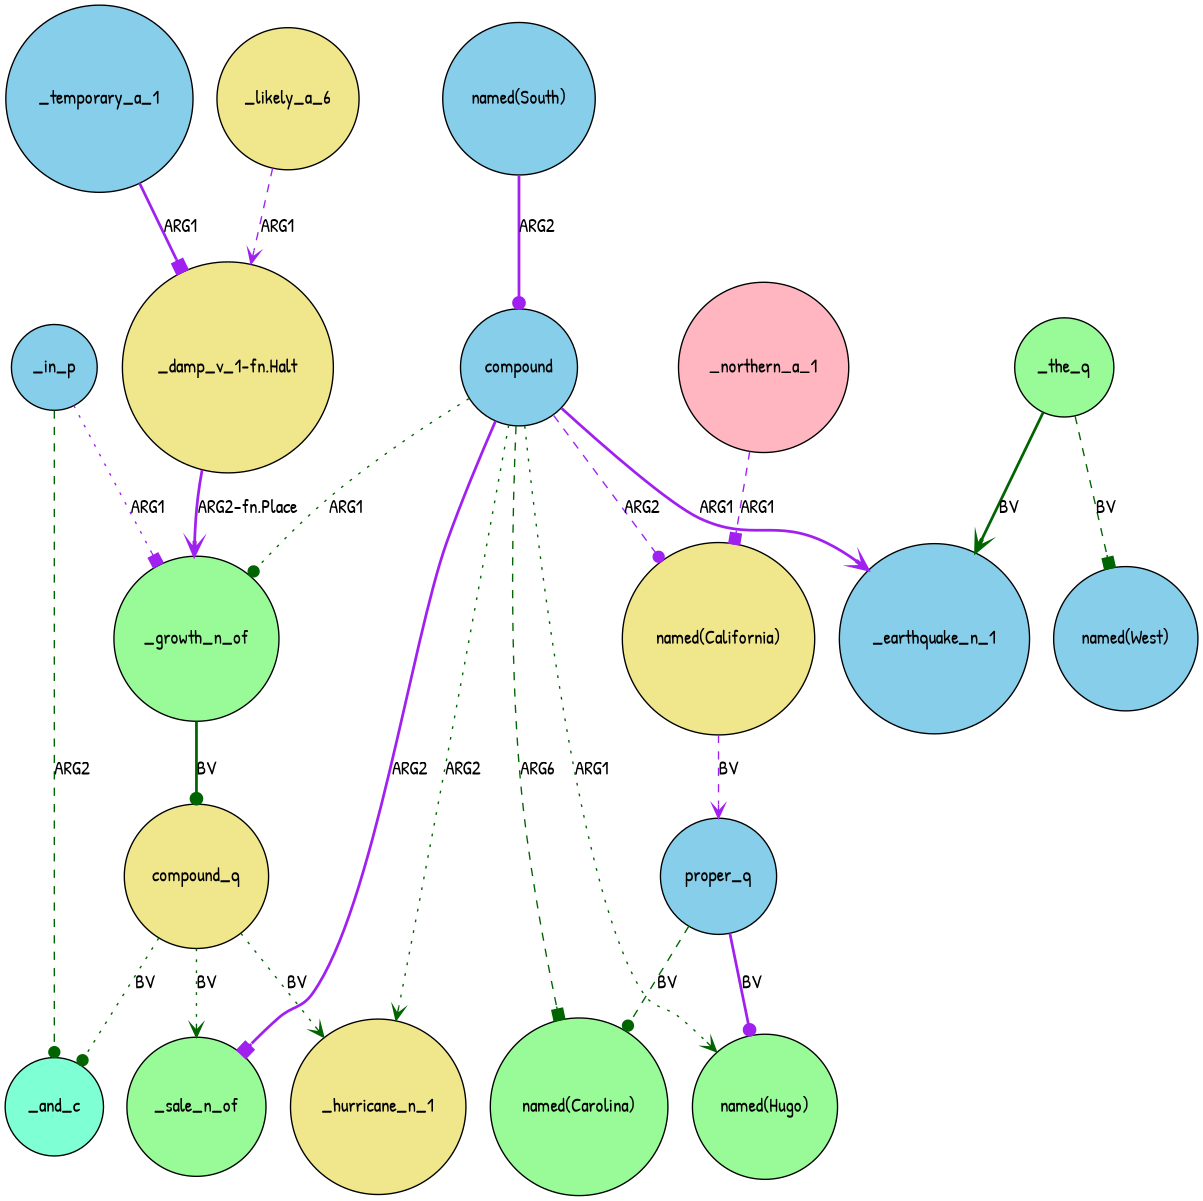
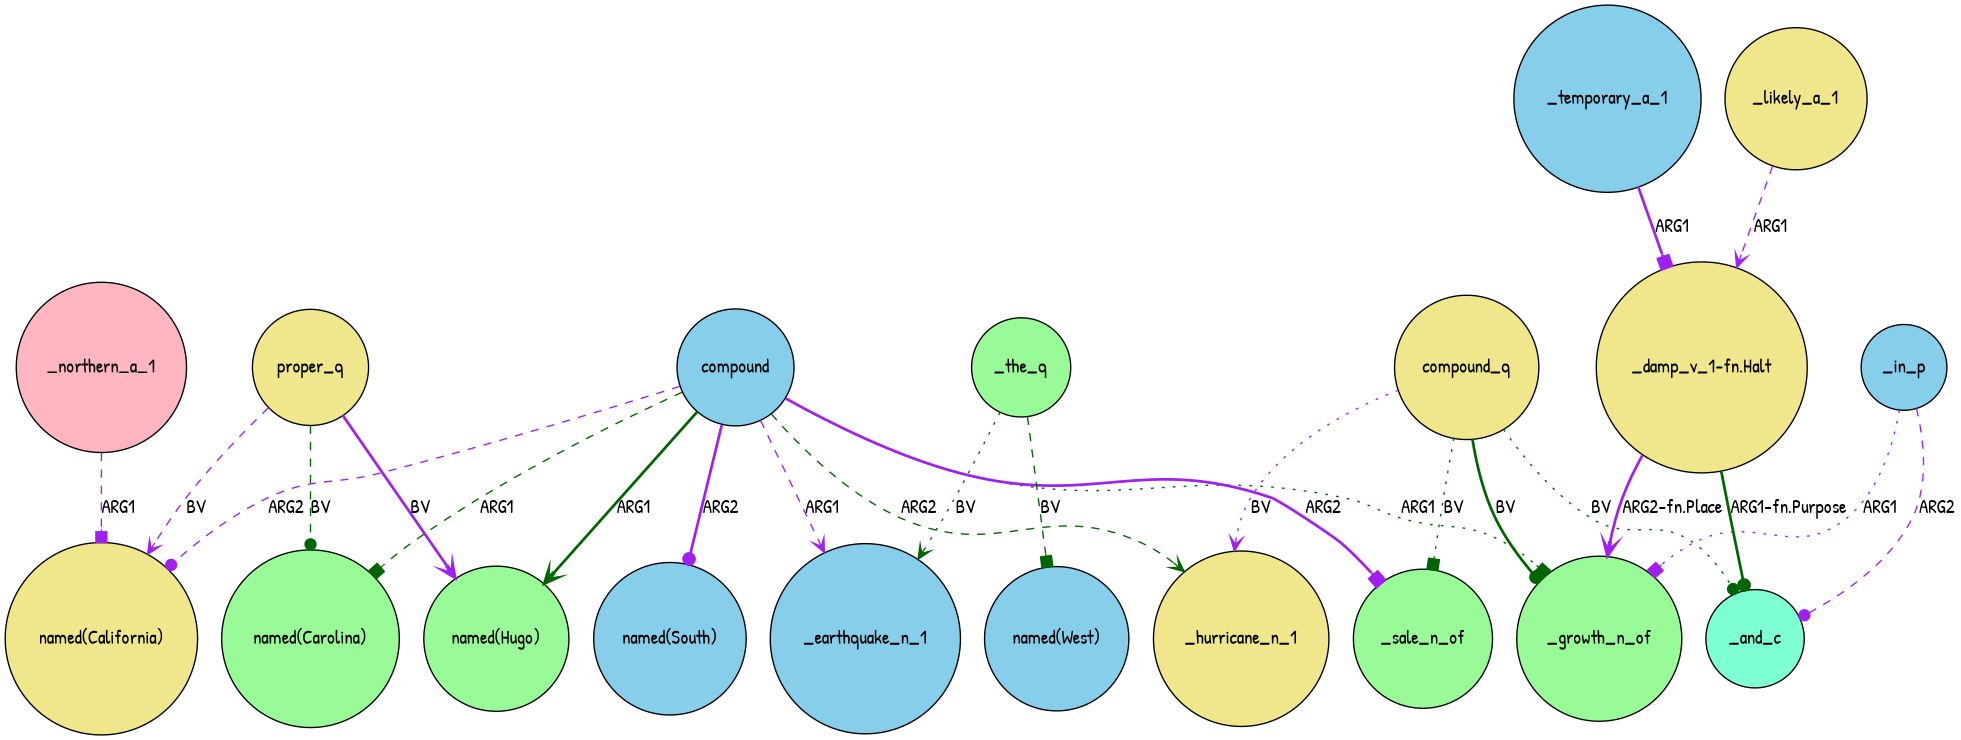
(288, 99) -> (1796, 99)
(519, 236) -> (706, 489)
(357, 475) -> (1141, 489)
(1012, 476) -> (963, 484)
(695, 516) -> (789, 480)
none -> (1731, 523)
(455, 716) -> (957, 533)
(54, 728) -> (1905, 531)
(572, 754) -> (625, 493)
(196, 757) -> (1492, 511)
(537, 770) -> (497, 508)
(719, 770) -> (207, 472)
(719, 876) -> (310, 367)
(739, 979) -> (395, 491)
(278, 980) -> (1299, 445)
(196, 986) -> (1444, 497)
